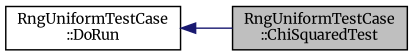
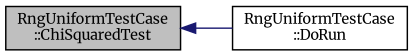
(214, 28) -> (214, 28)
